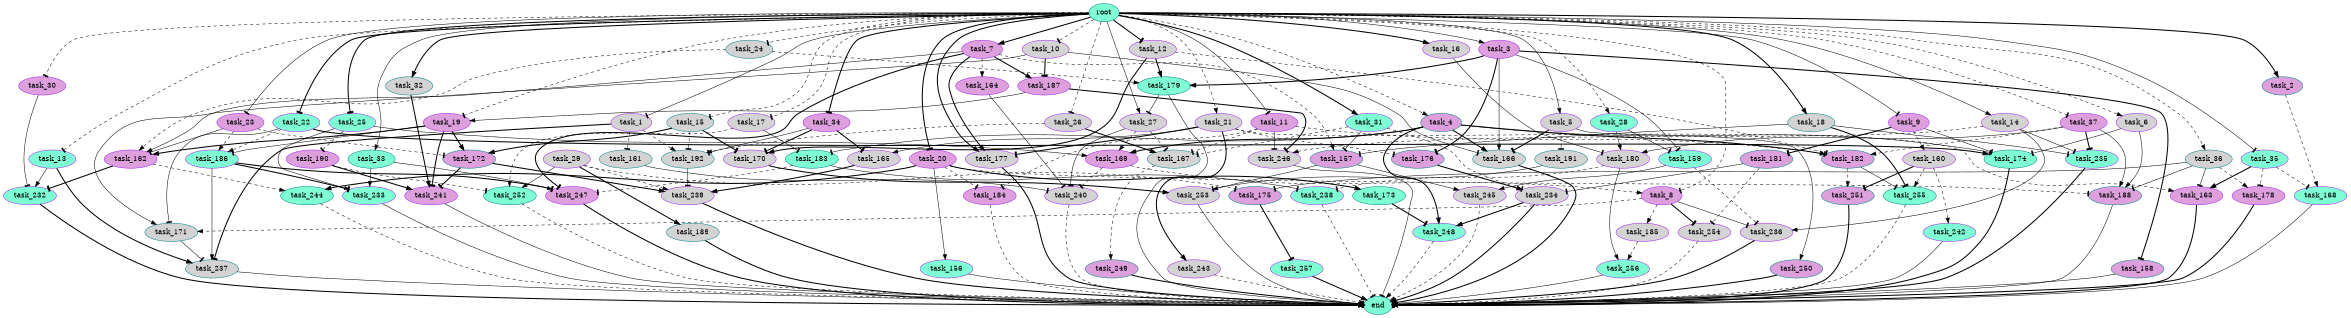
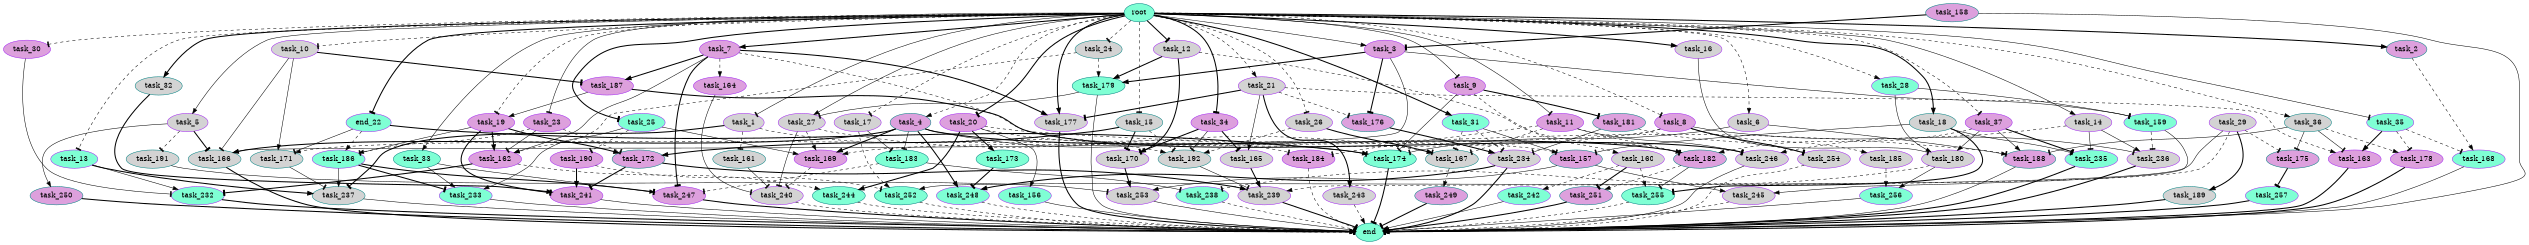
(1896, 77) -> (1641, 33)
(296, 123) -> (369, 123)
(1383, 183) -> (1254, 146)
